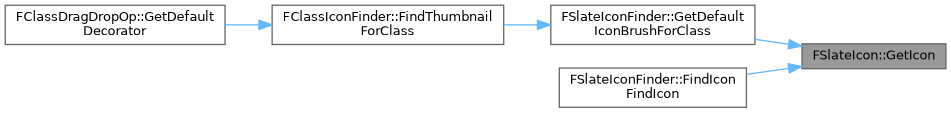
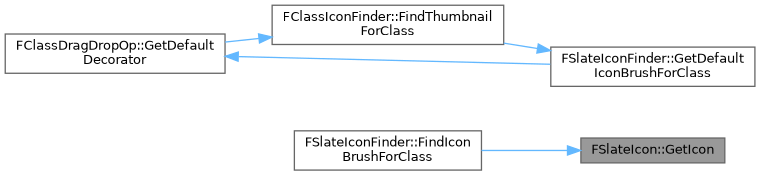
(772, 42) -> (395, 60)
(653, 88) -> (388, 150)
